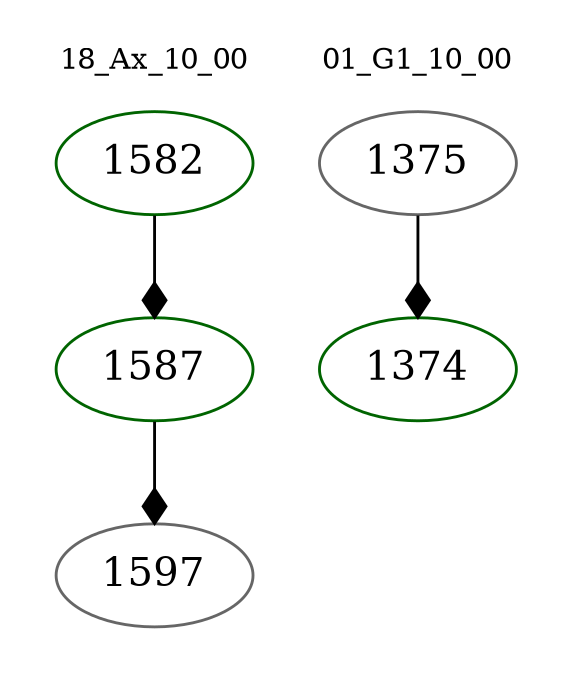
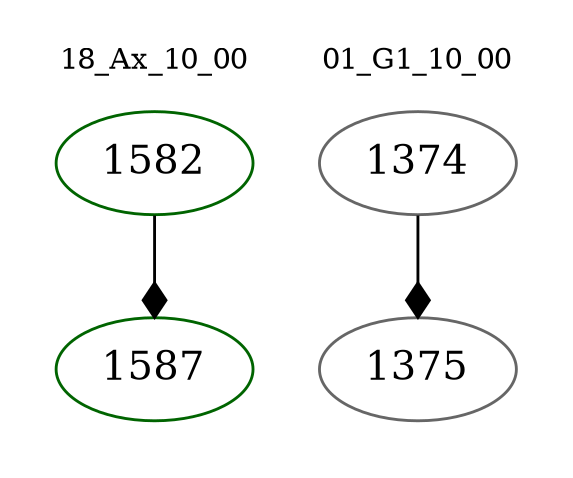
(418, 249) -> (418, 249)
(418, 369) -> (418, 163)
(155, 575) -> none
